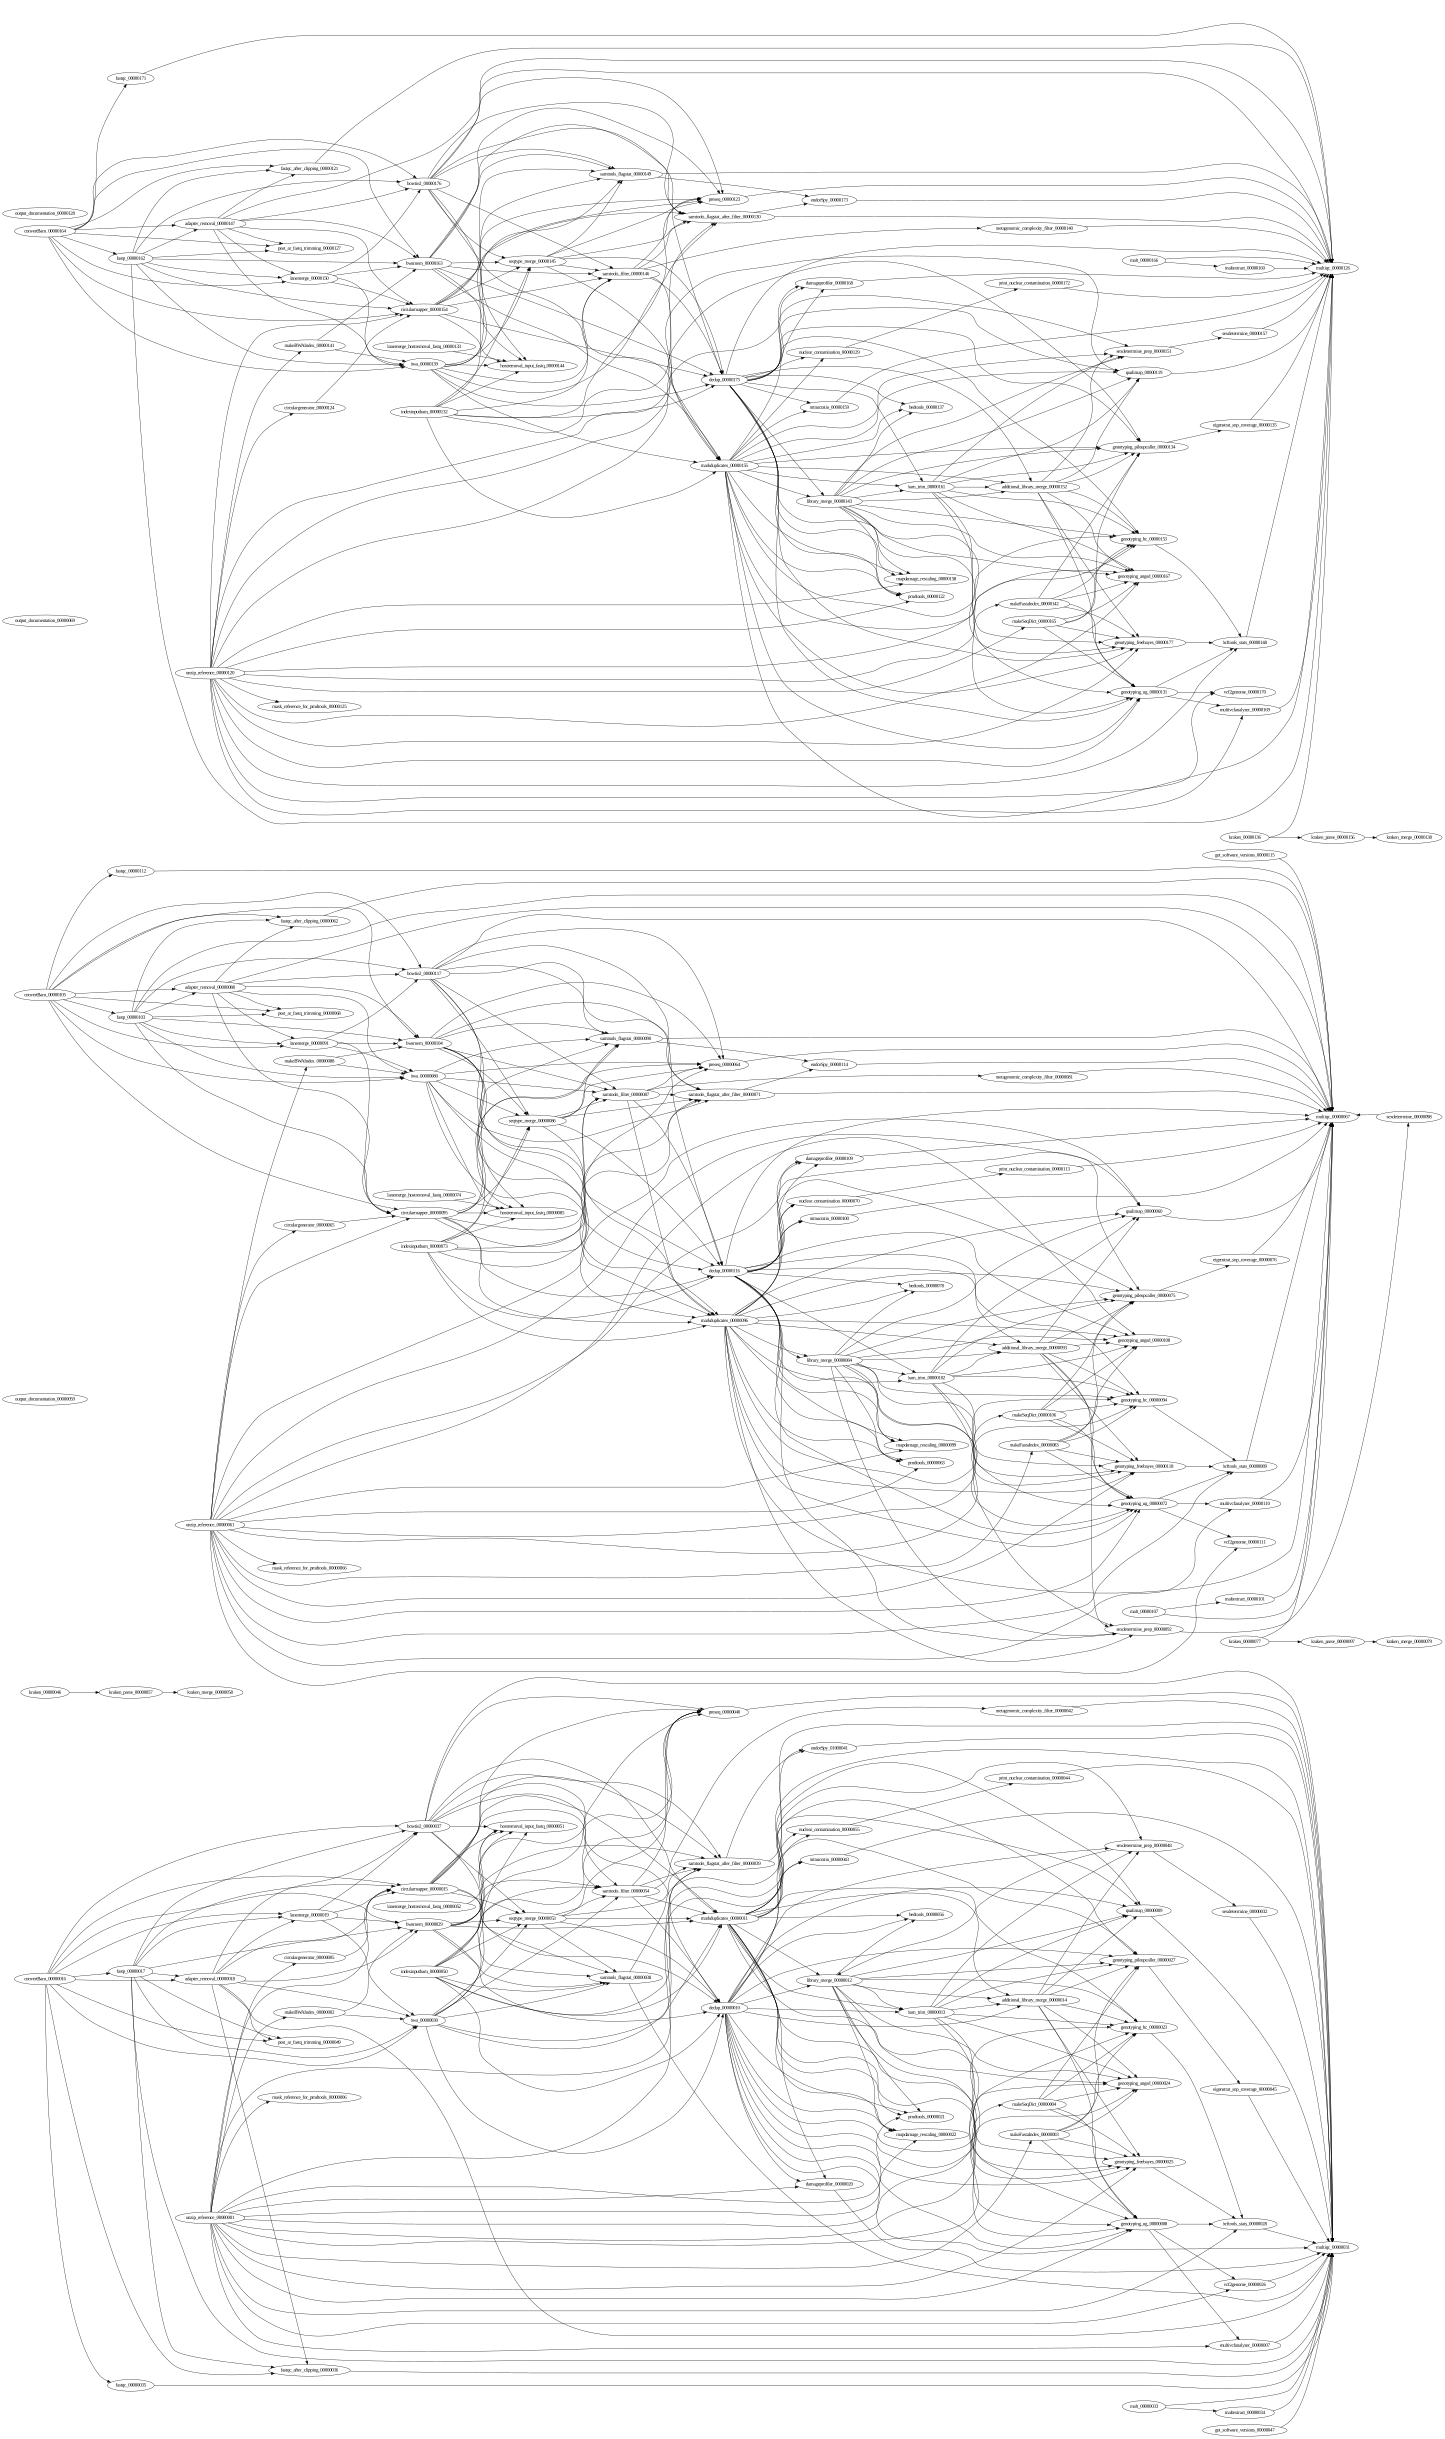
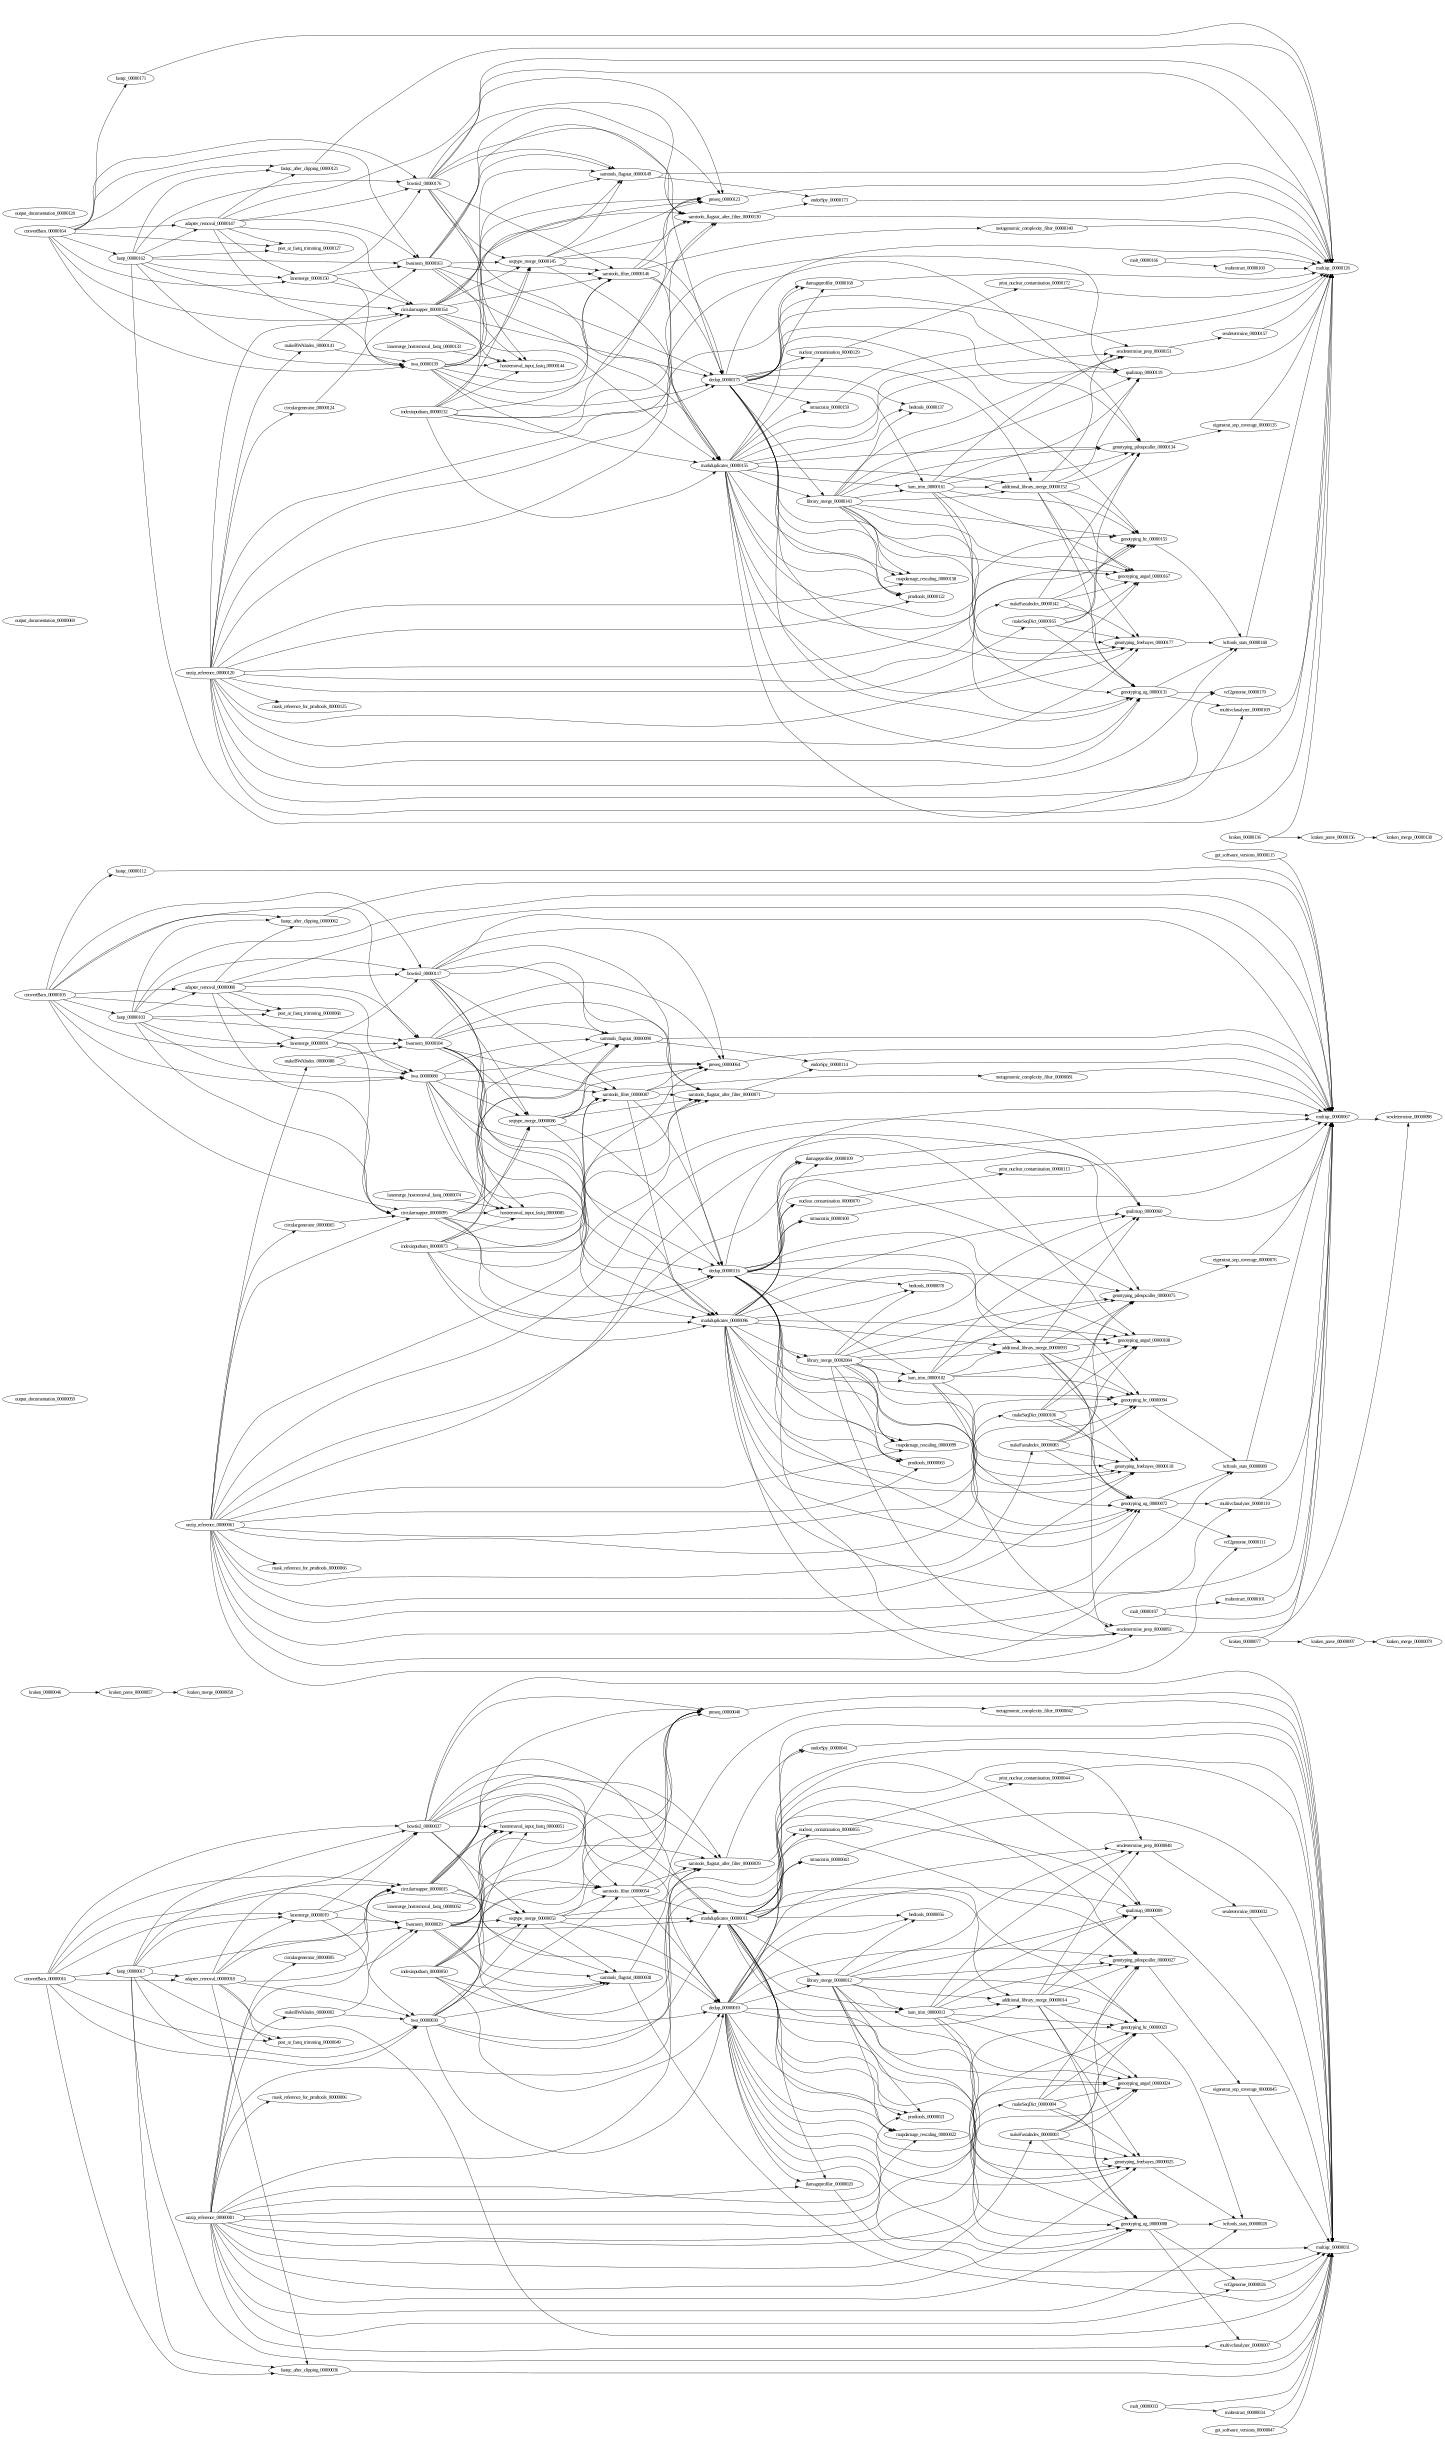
none -> (578, 357)
(1369, 1115) -> (1366, 1119)
(829, 1360) -> (829, 1360)
(1197, 1467) -> none
(829, 1748) -> (829, 1748)
(980, 1904) -> (980, 1910)
(595, 2015) -> none
(1288, 2236) -> none
(131, 2385) -> none
